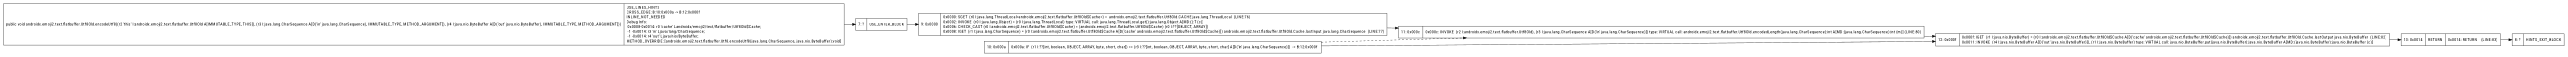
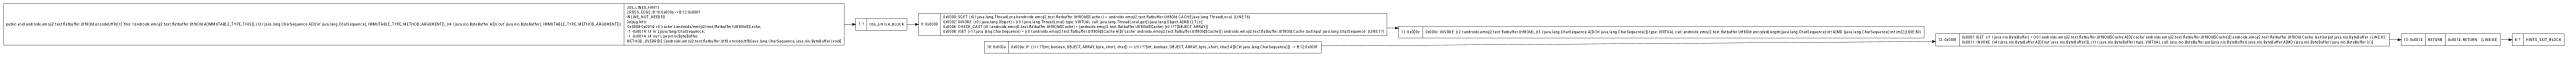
(1928, 36) -> none
(1392, 40) -> none
